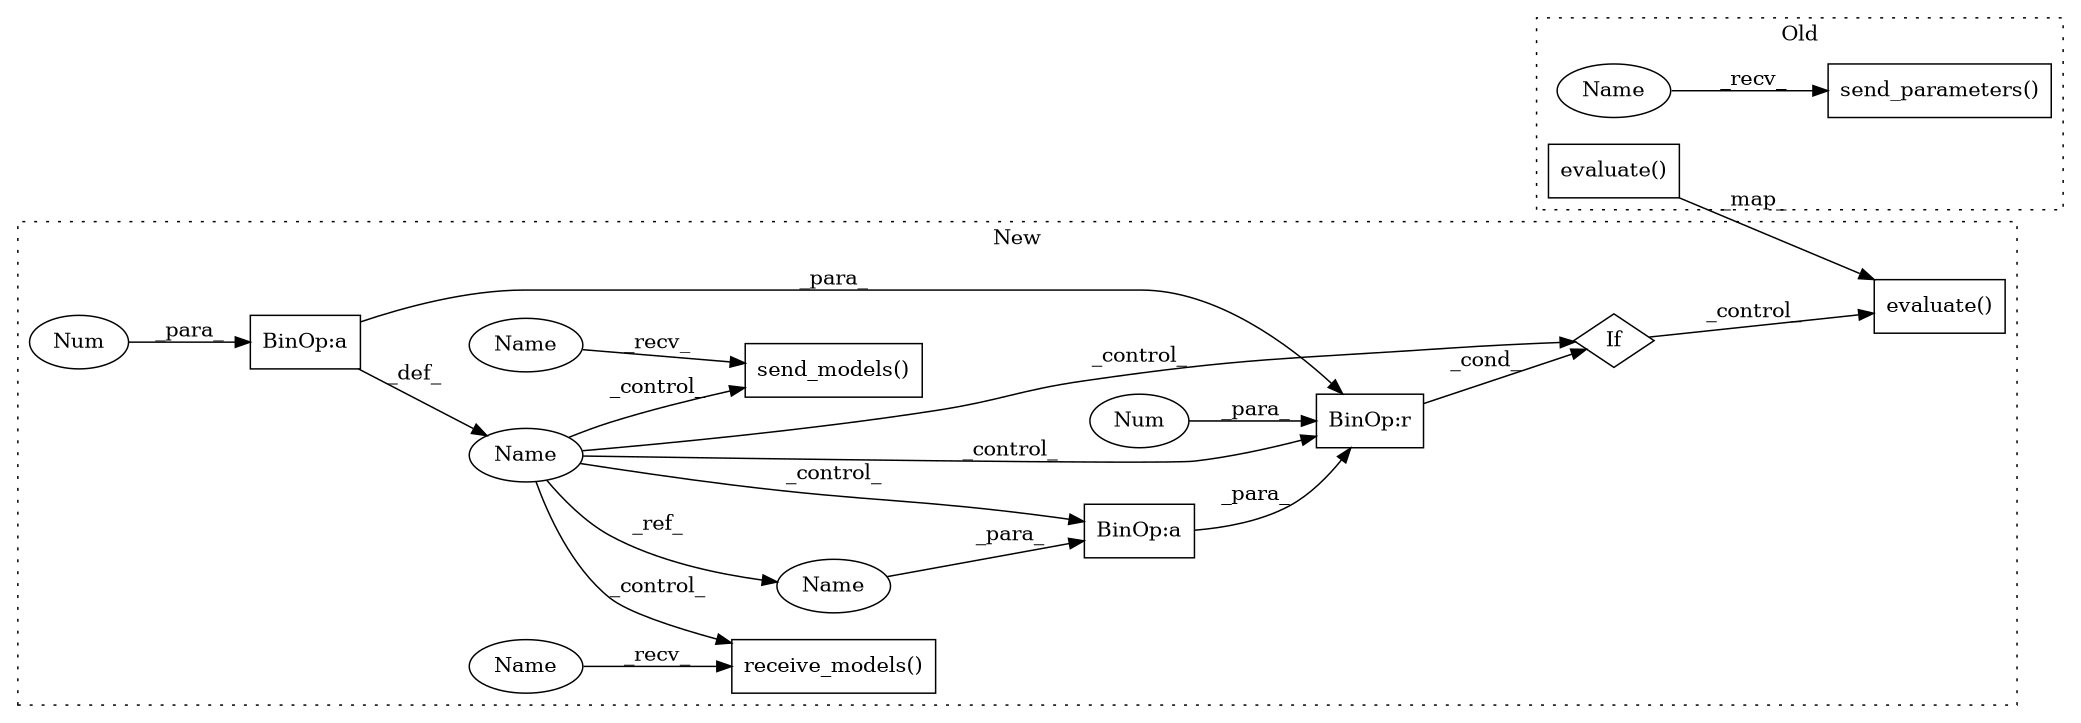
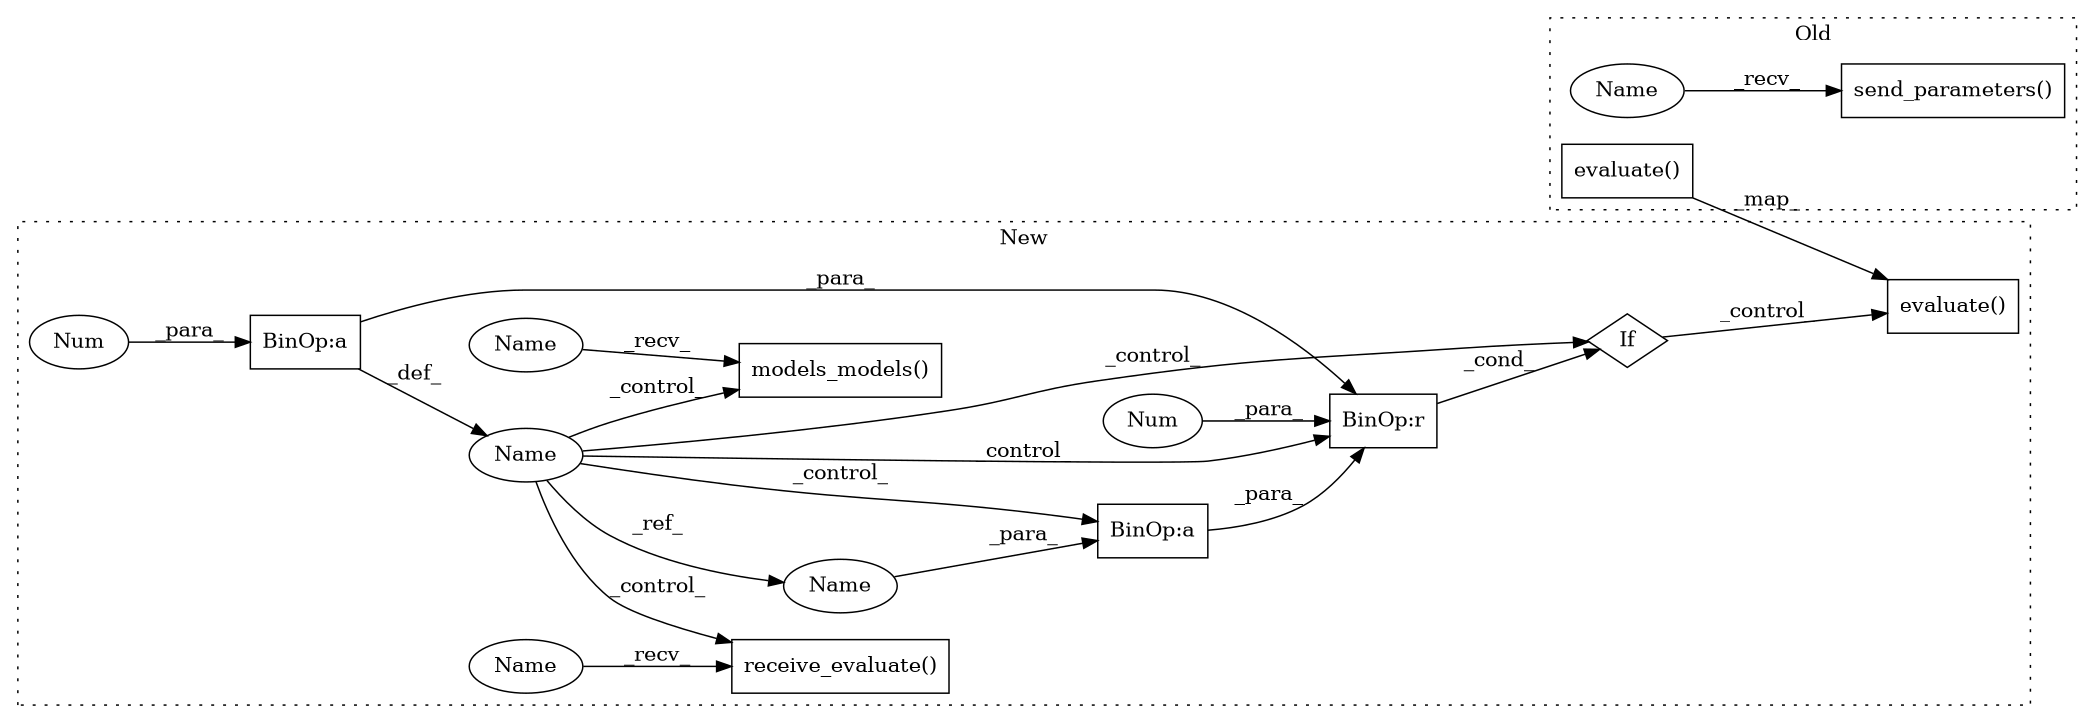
(834, 370) -> (840, 370)
(834, 666) -> (840, 666)
